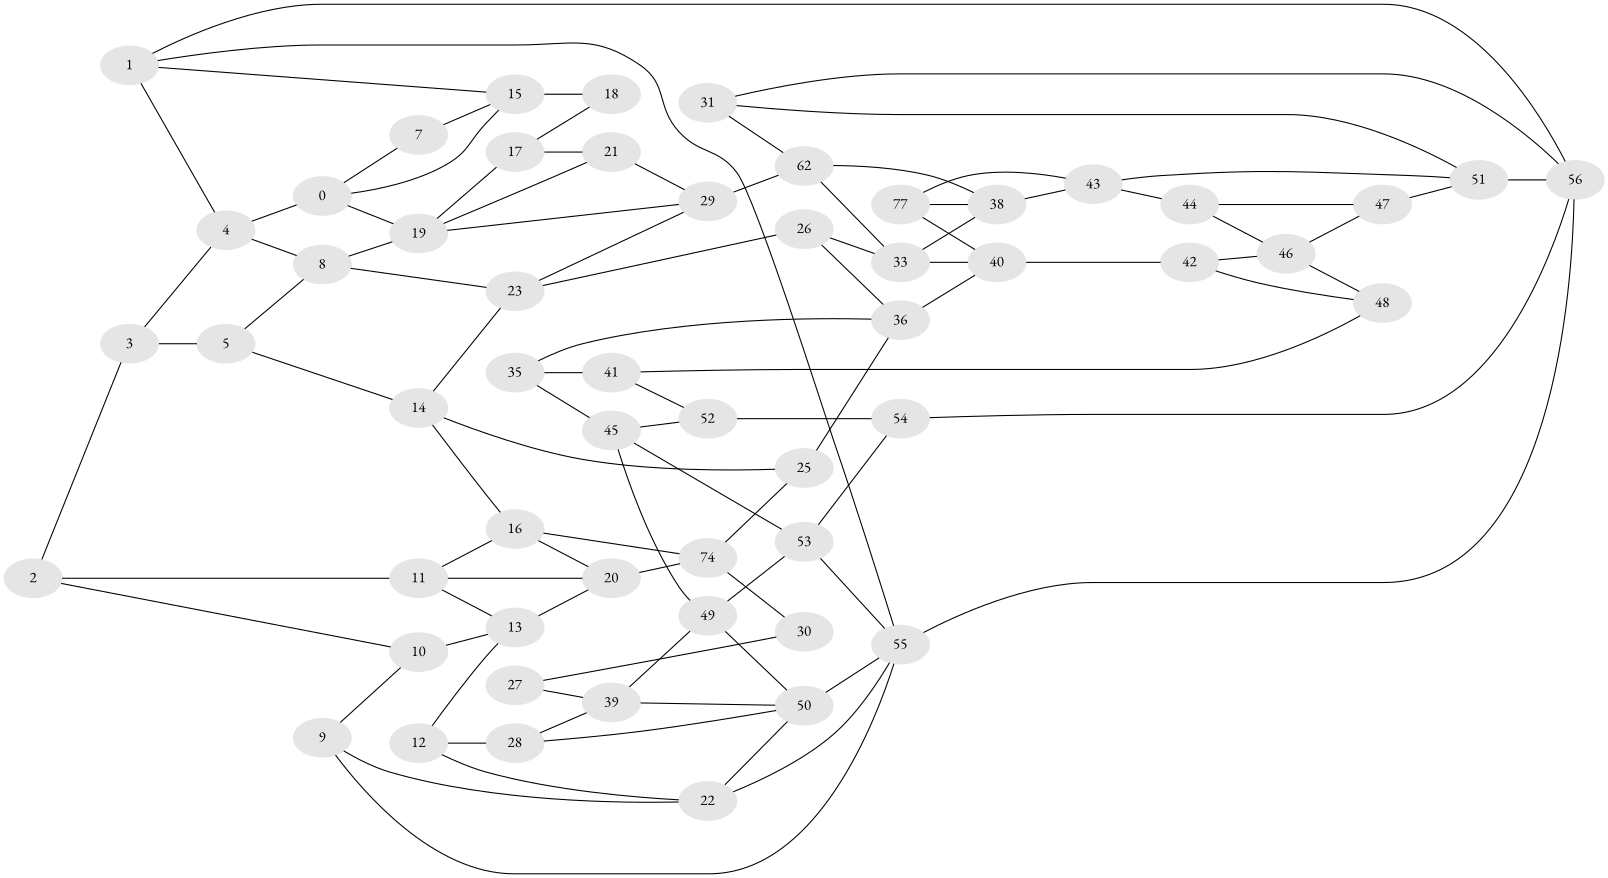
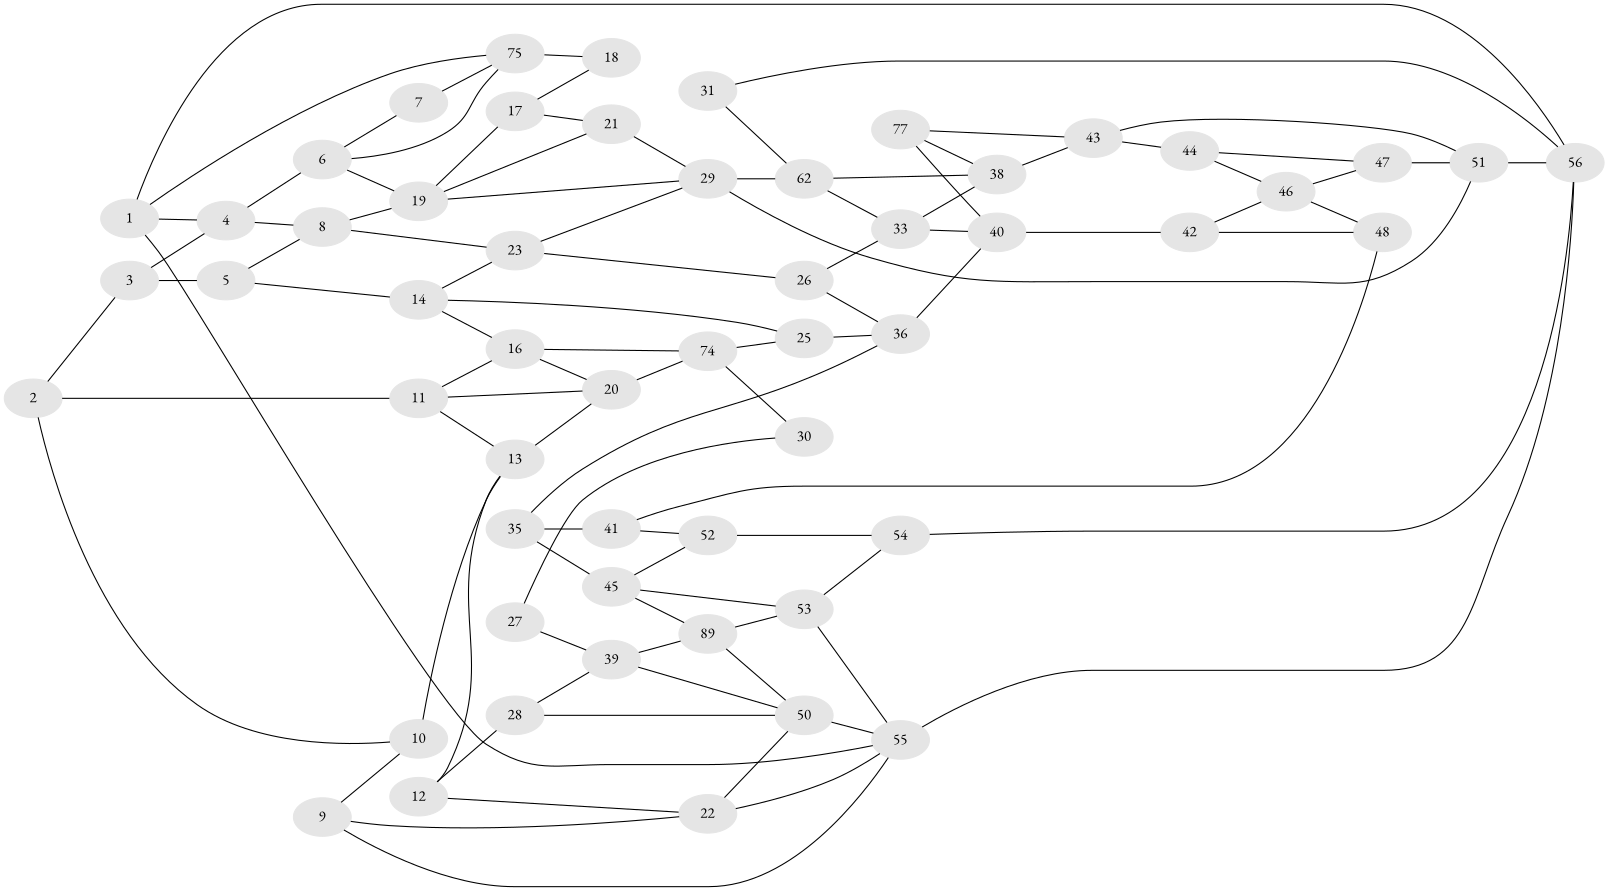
(515, 94) -> (515, 54)
(1101, 115) -> (1114, 282)
(322, 196) -> (322, 160)
(708, 616) -> (708, 634)
